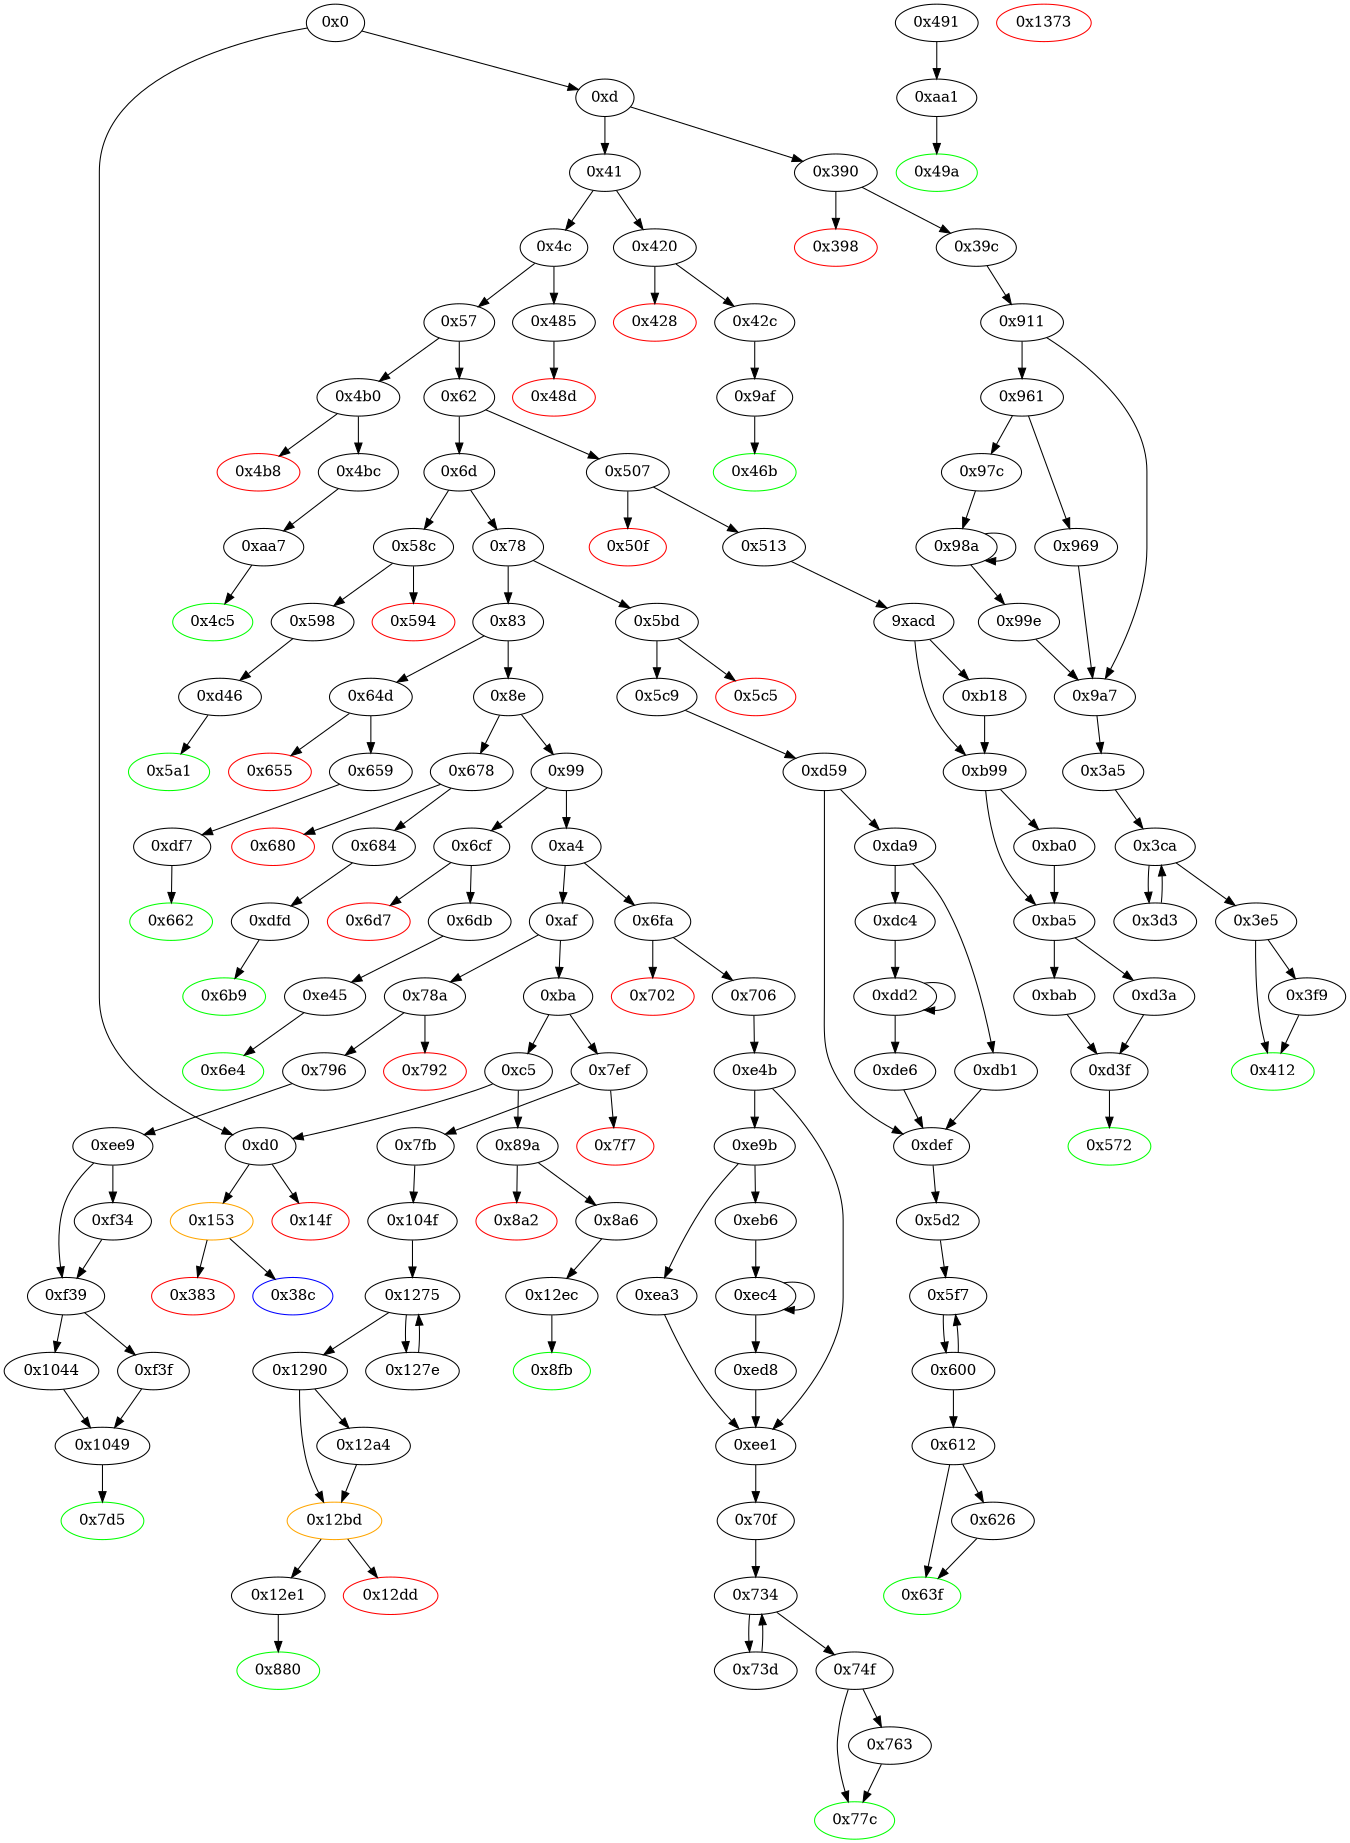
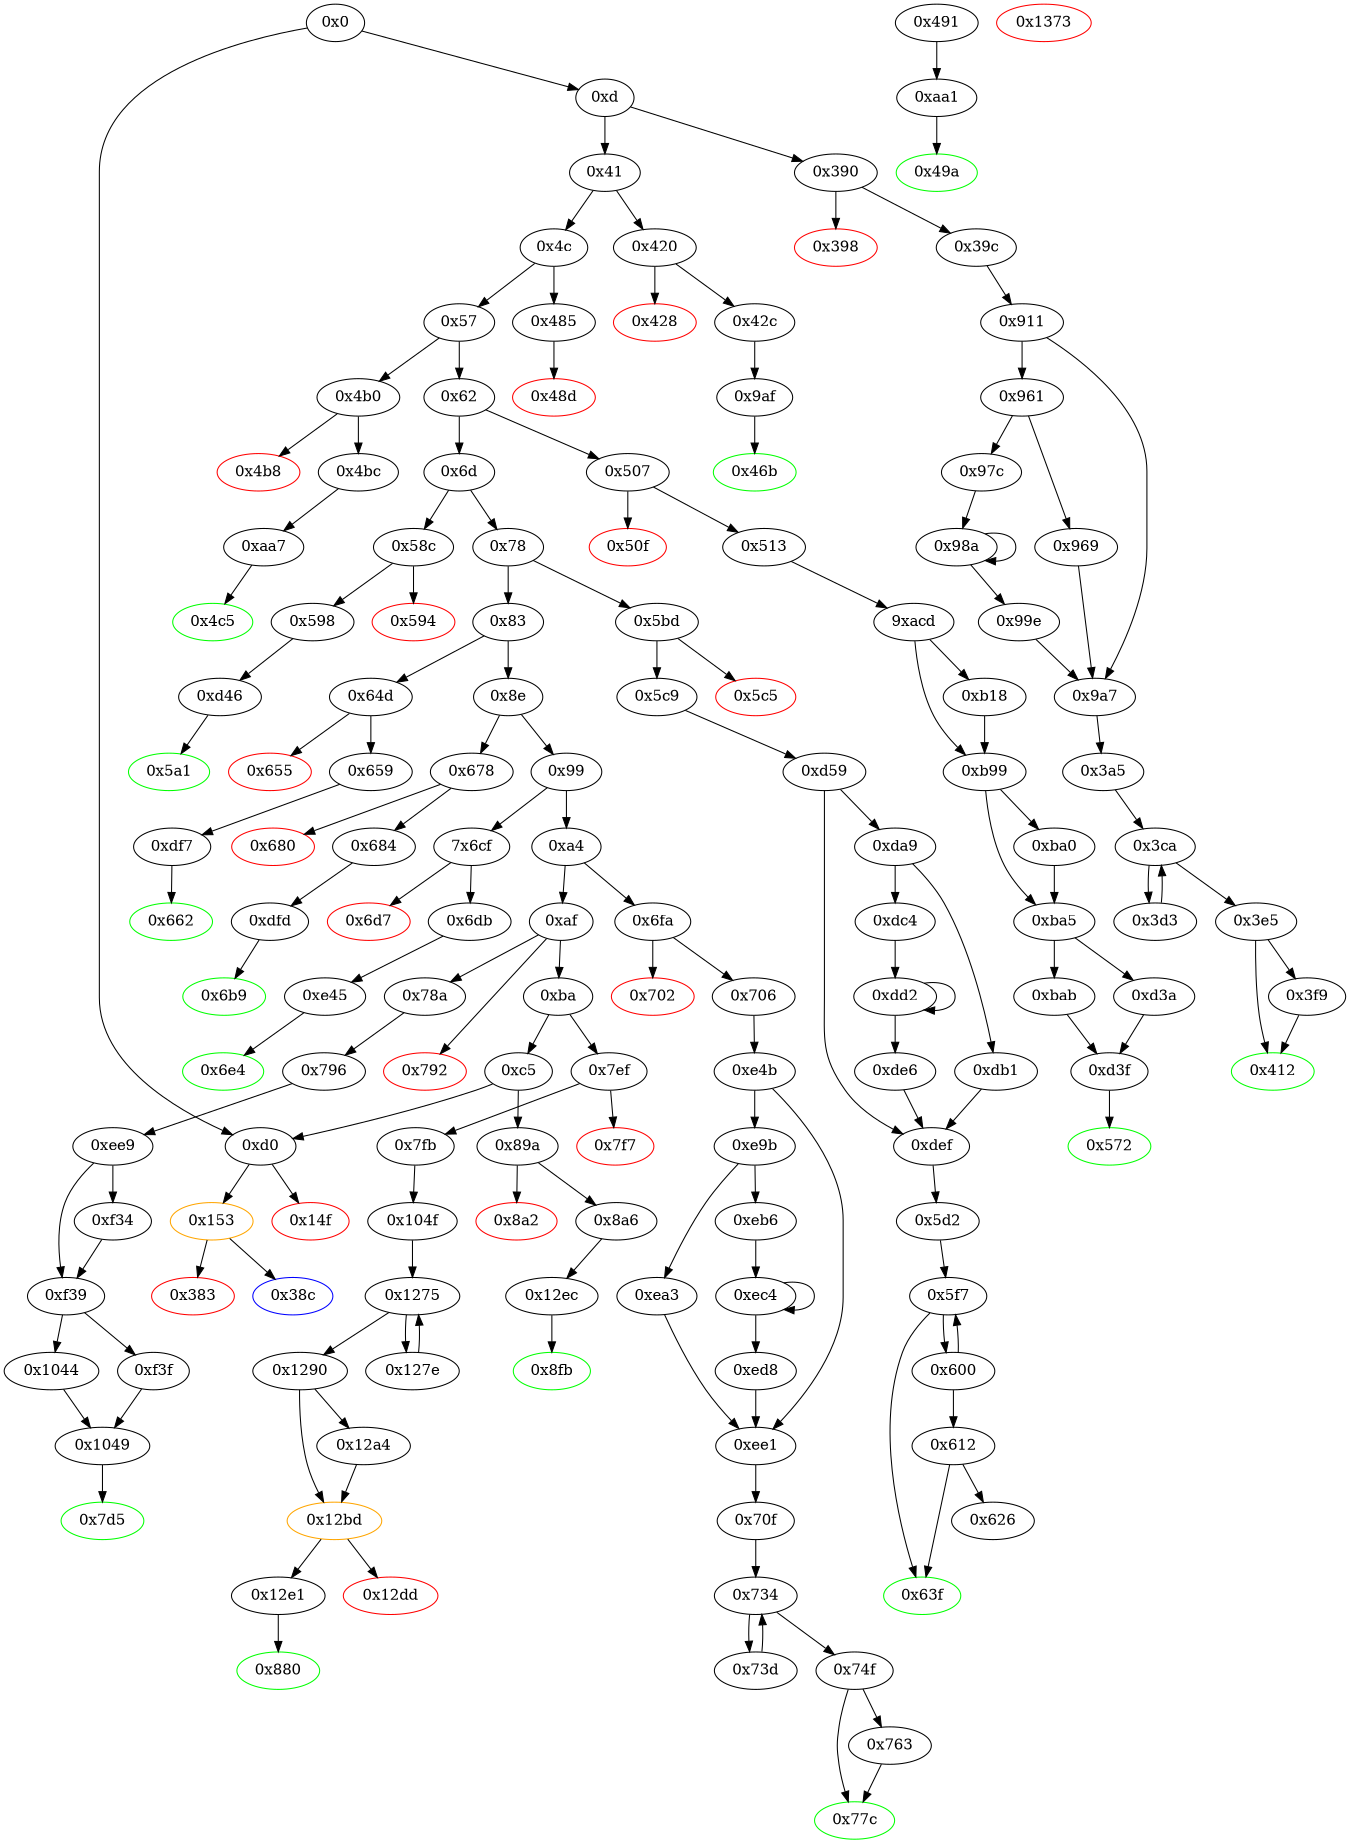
(472, 847) -> (472, 847)
(425, 1029) -> (497, 992)
(961, 1555) -> (890, 1436)
